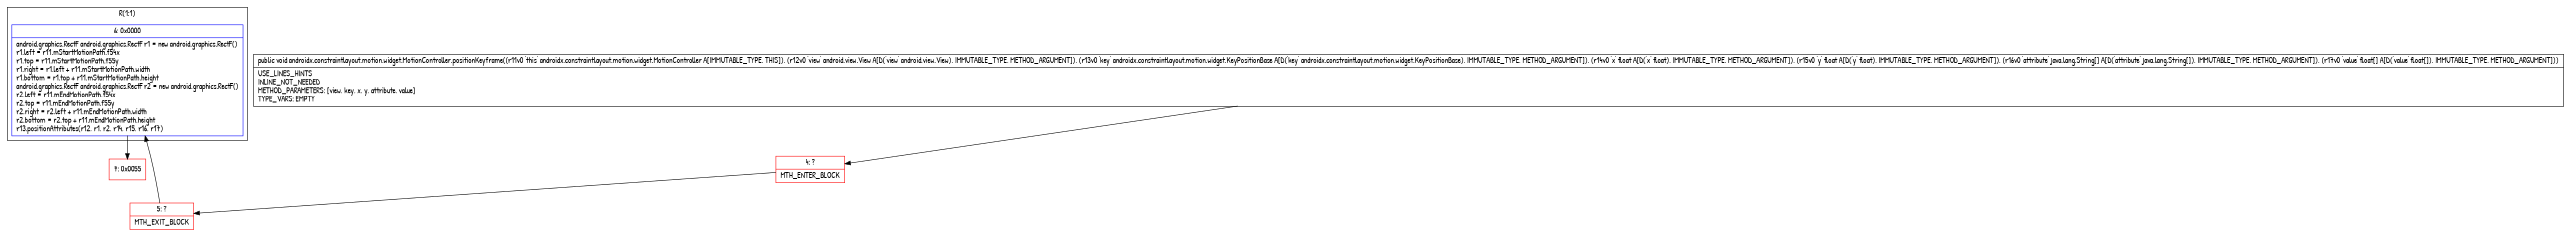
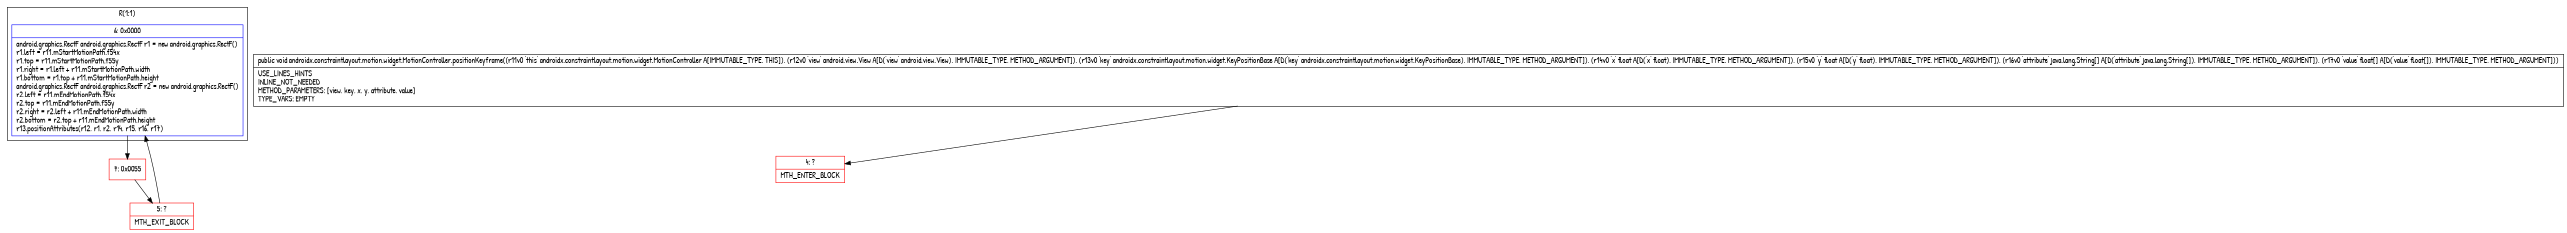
(488, 193) -> (142, 189)
